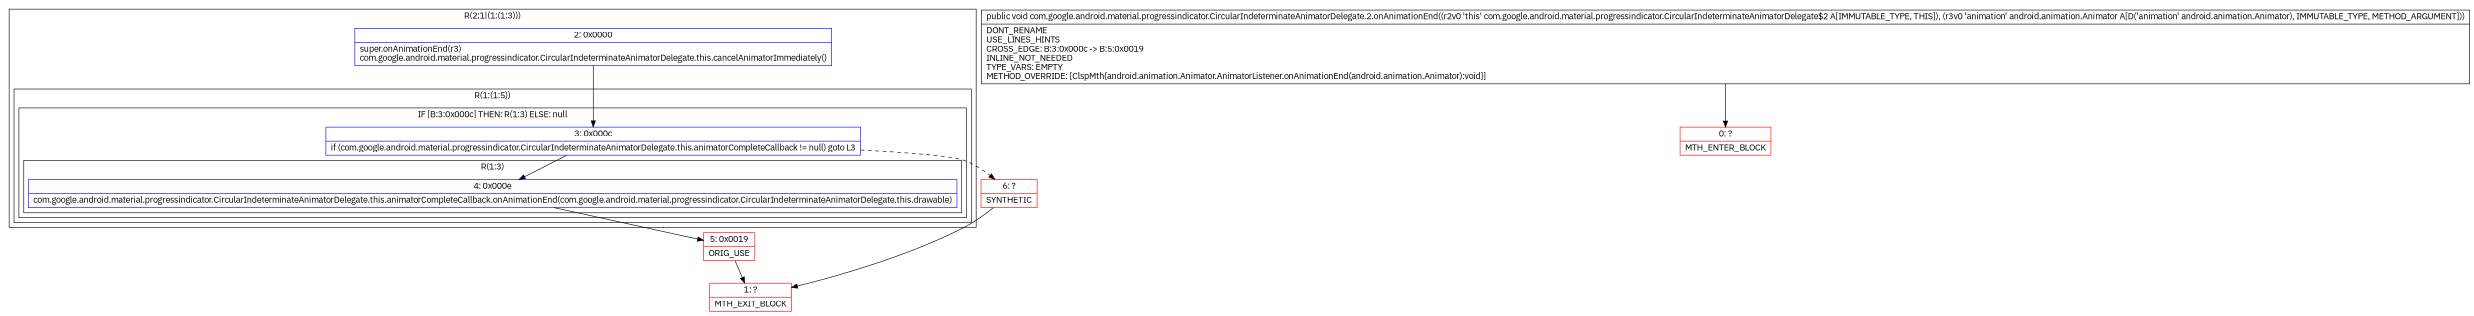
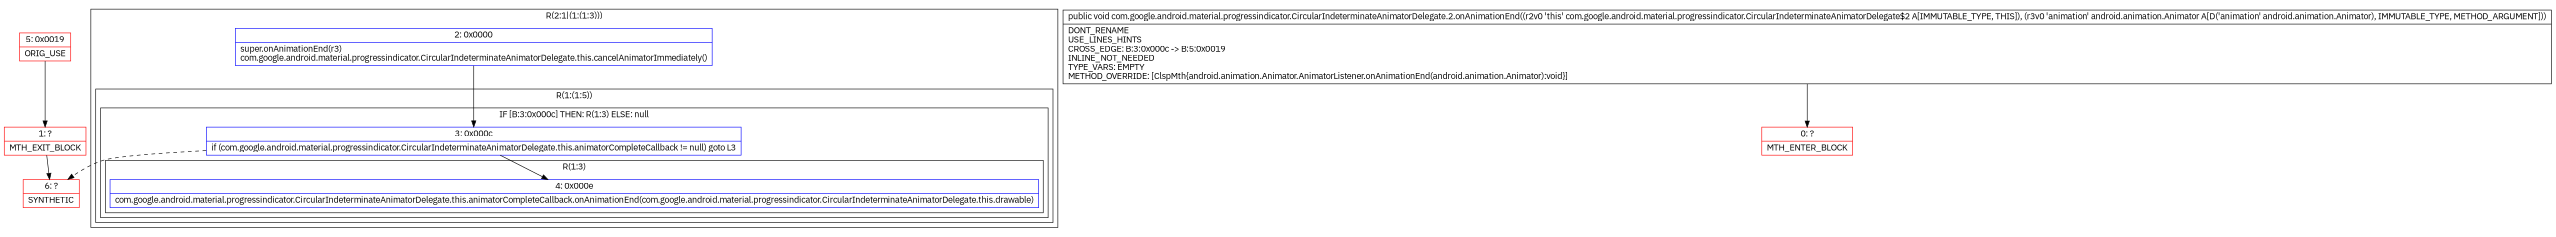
(662, 231) -> none
(899, 255) -> (48, 164)
